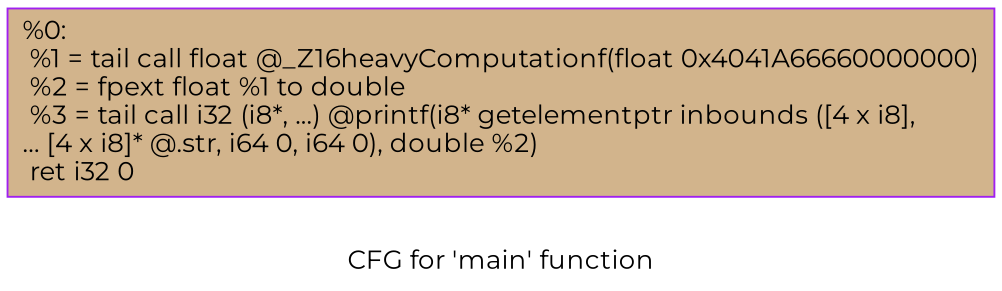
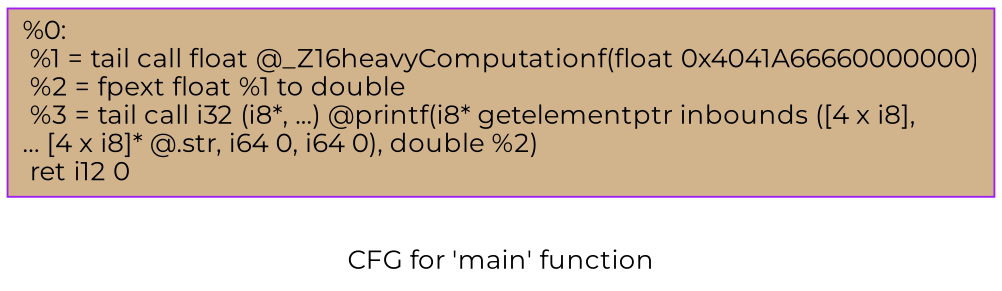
(79, 172) -> (77, 172)
